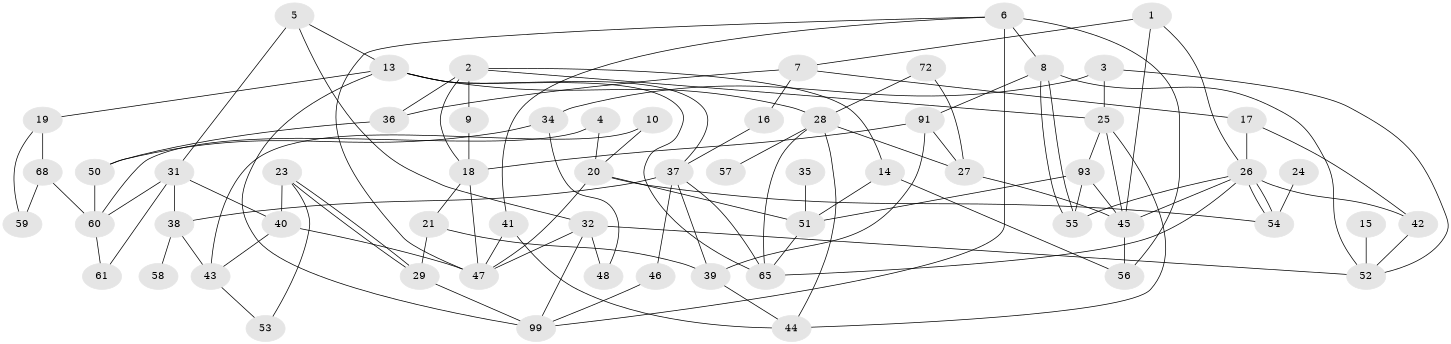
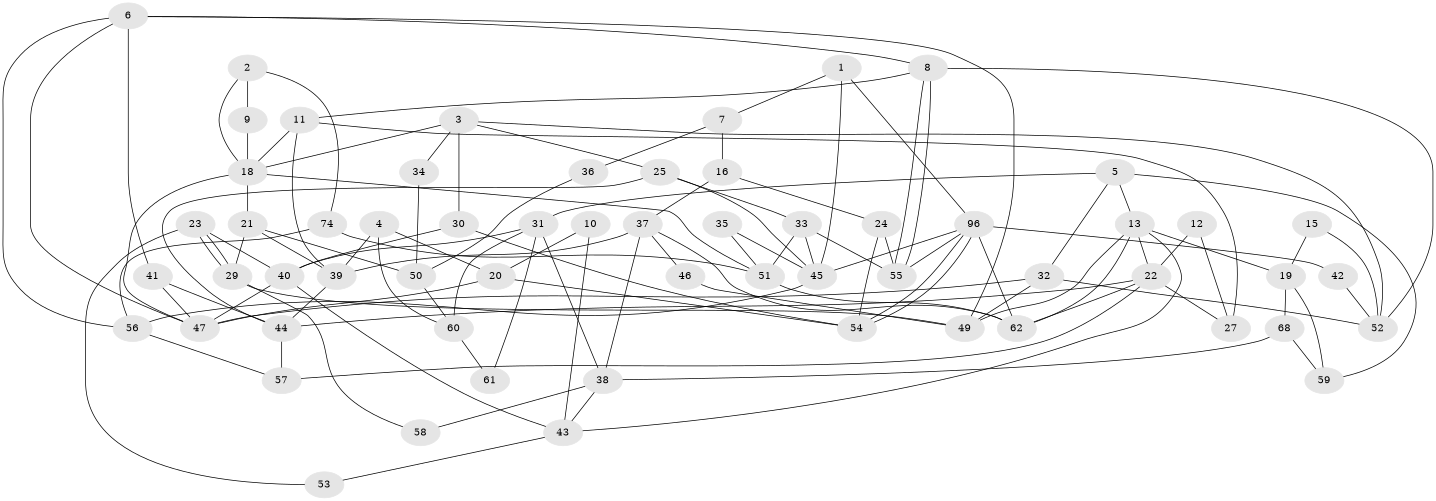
(926, 68) -> (1197, 224)
(588, 82) -> (924, 383)
(429, 94) -> none
(787, 94) -> none
(821, 120) -> (1151, 276)
(925, 120) -> (300, 120)
(1247, 120) -> none
none -> (353, 146)
(885, 172) -> (327, 224)
(1085, 172) -> (802, 224)
(1247, 172) -> (974, 224)
(1047, 194) -> (770, 250)
(69, 198) -> (947, 371)
(700, 198) -> (518, 197)
none -> (802, 198)
none -> (1351, 219)
none -> (459, 224)
none -> (888, 248)
none -> (332, 250)
none -> (358, 250)
none -> (1299, 250)
(603, 276) -> none
(766, 276) -> (1017, 329)
(536, 329) -> (965, 329)
none -> (207, 355)
none -> (282, 355)
none -> (326, 355)
